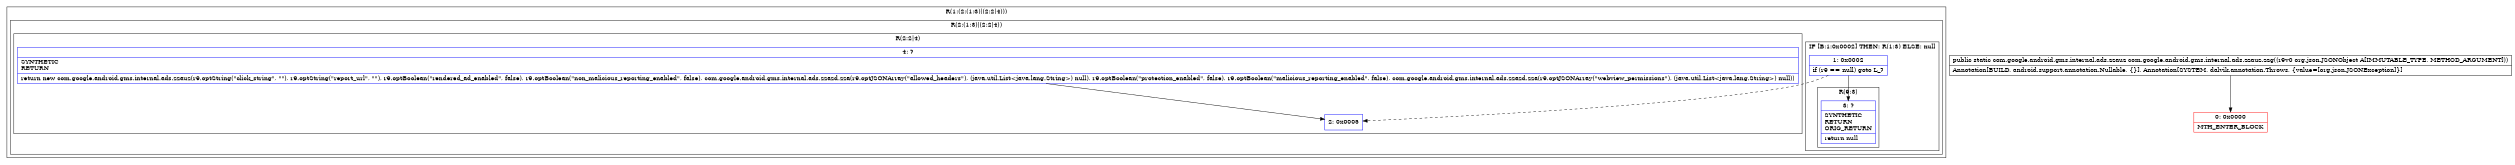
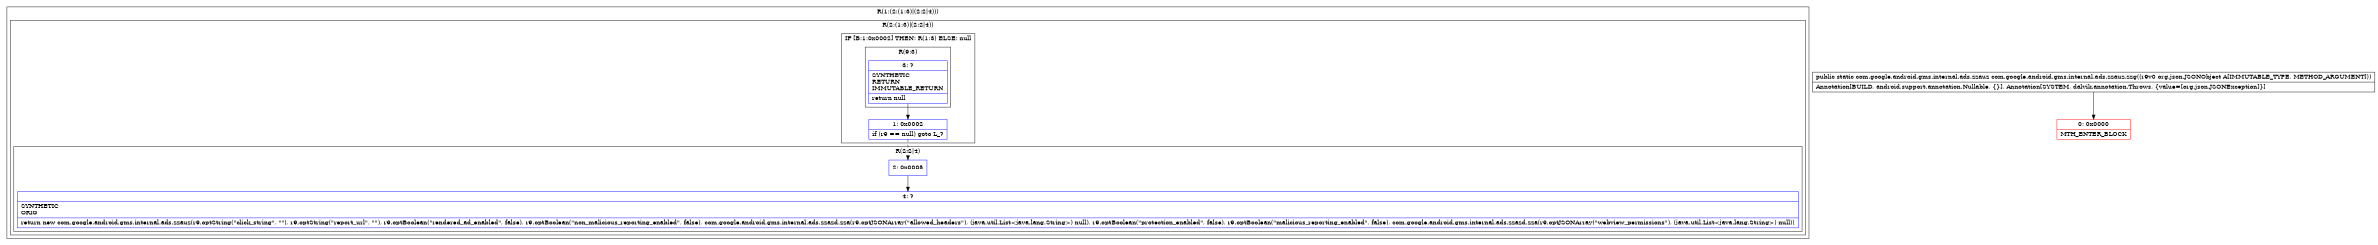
(35, 68) -> (29, 213)
(1848, 84) -> (908, 110)
(1183, 101) -> (908, 181)
(1848, 129) -> (908, 88)
